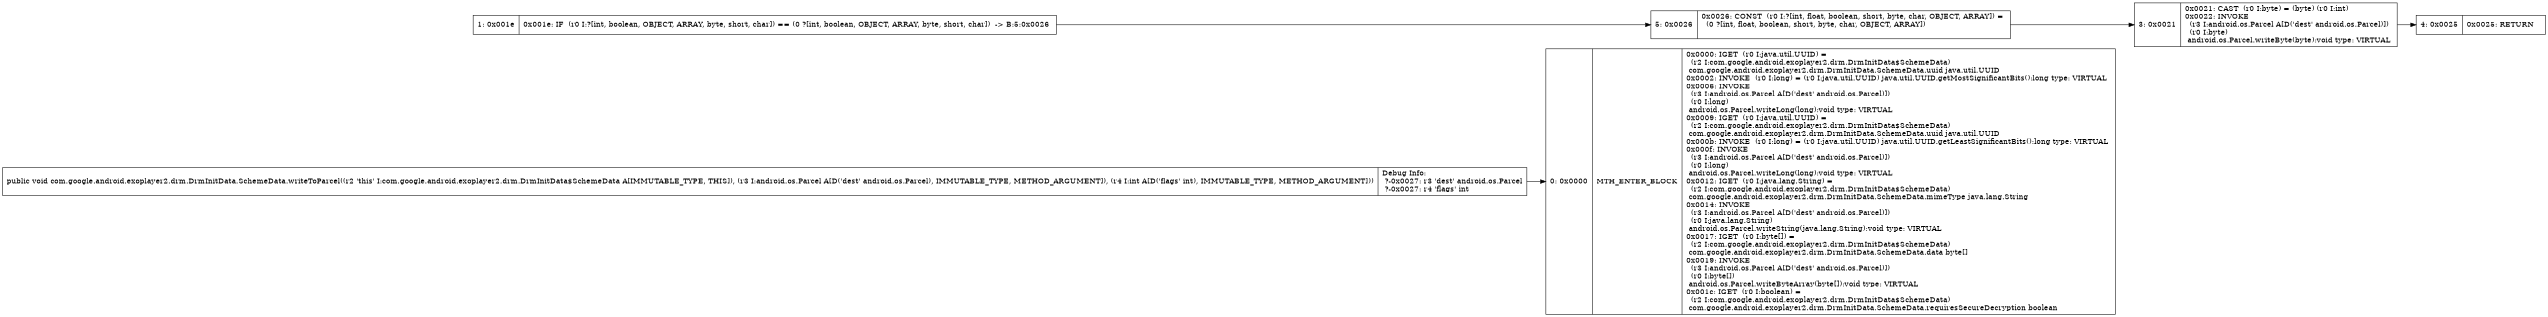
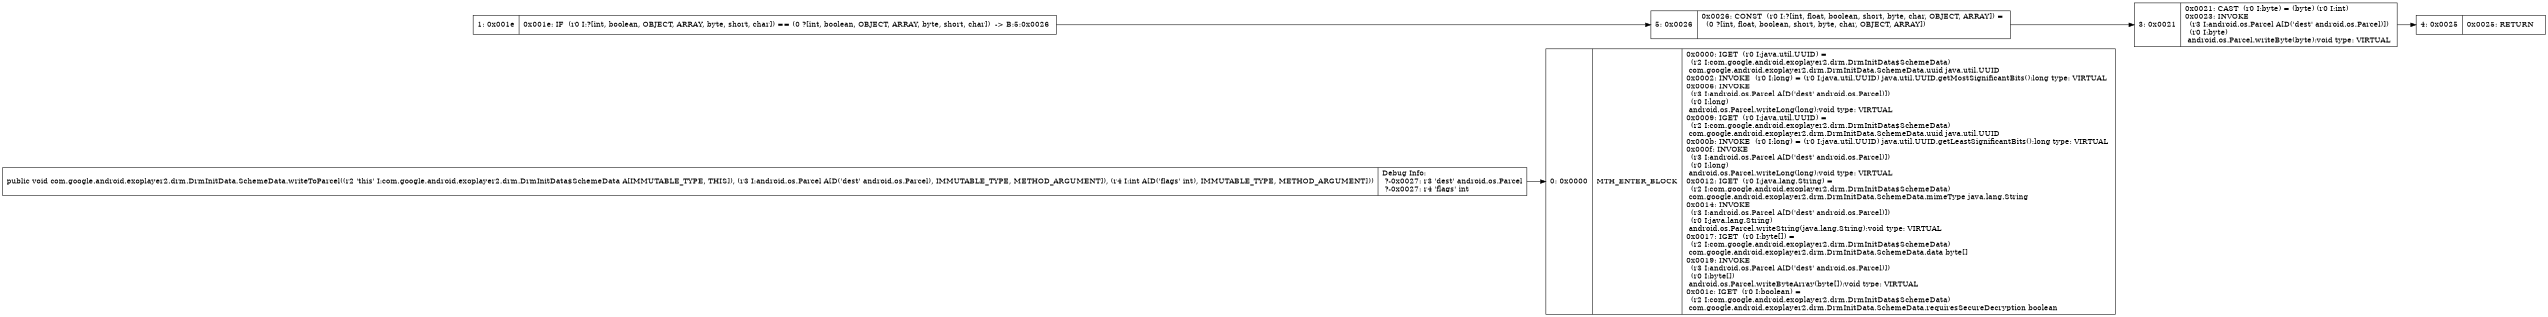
(2220, 17) -> (2220, 17)
